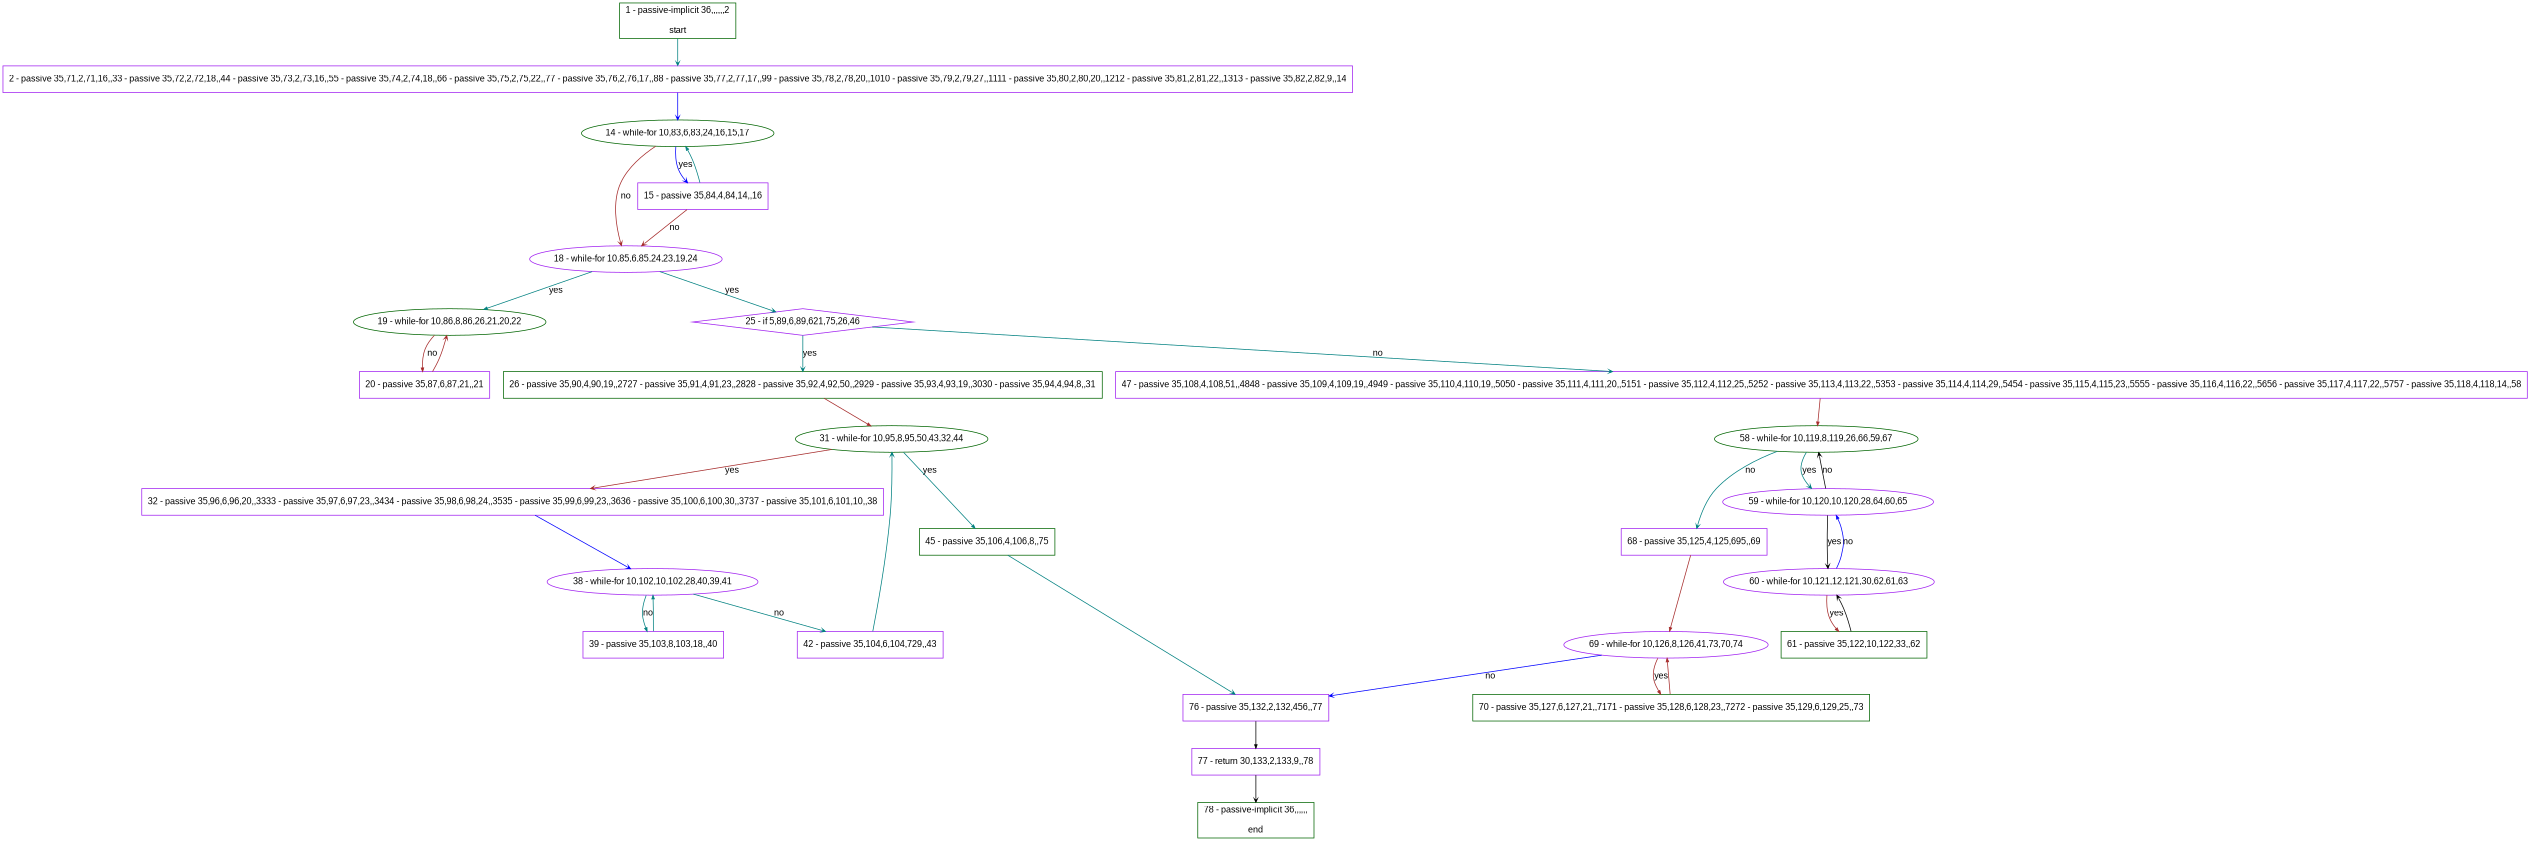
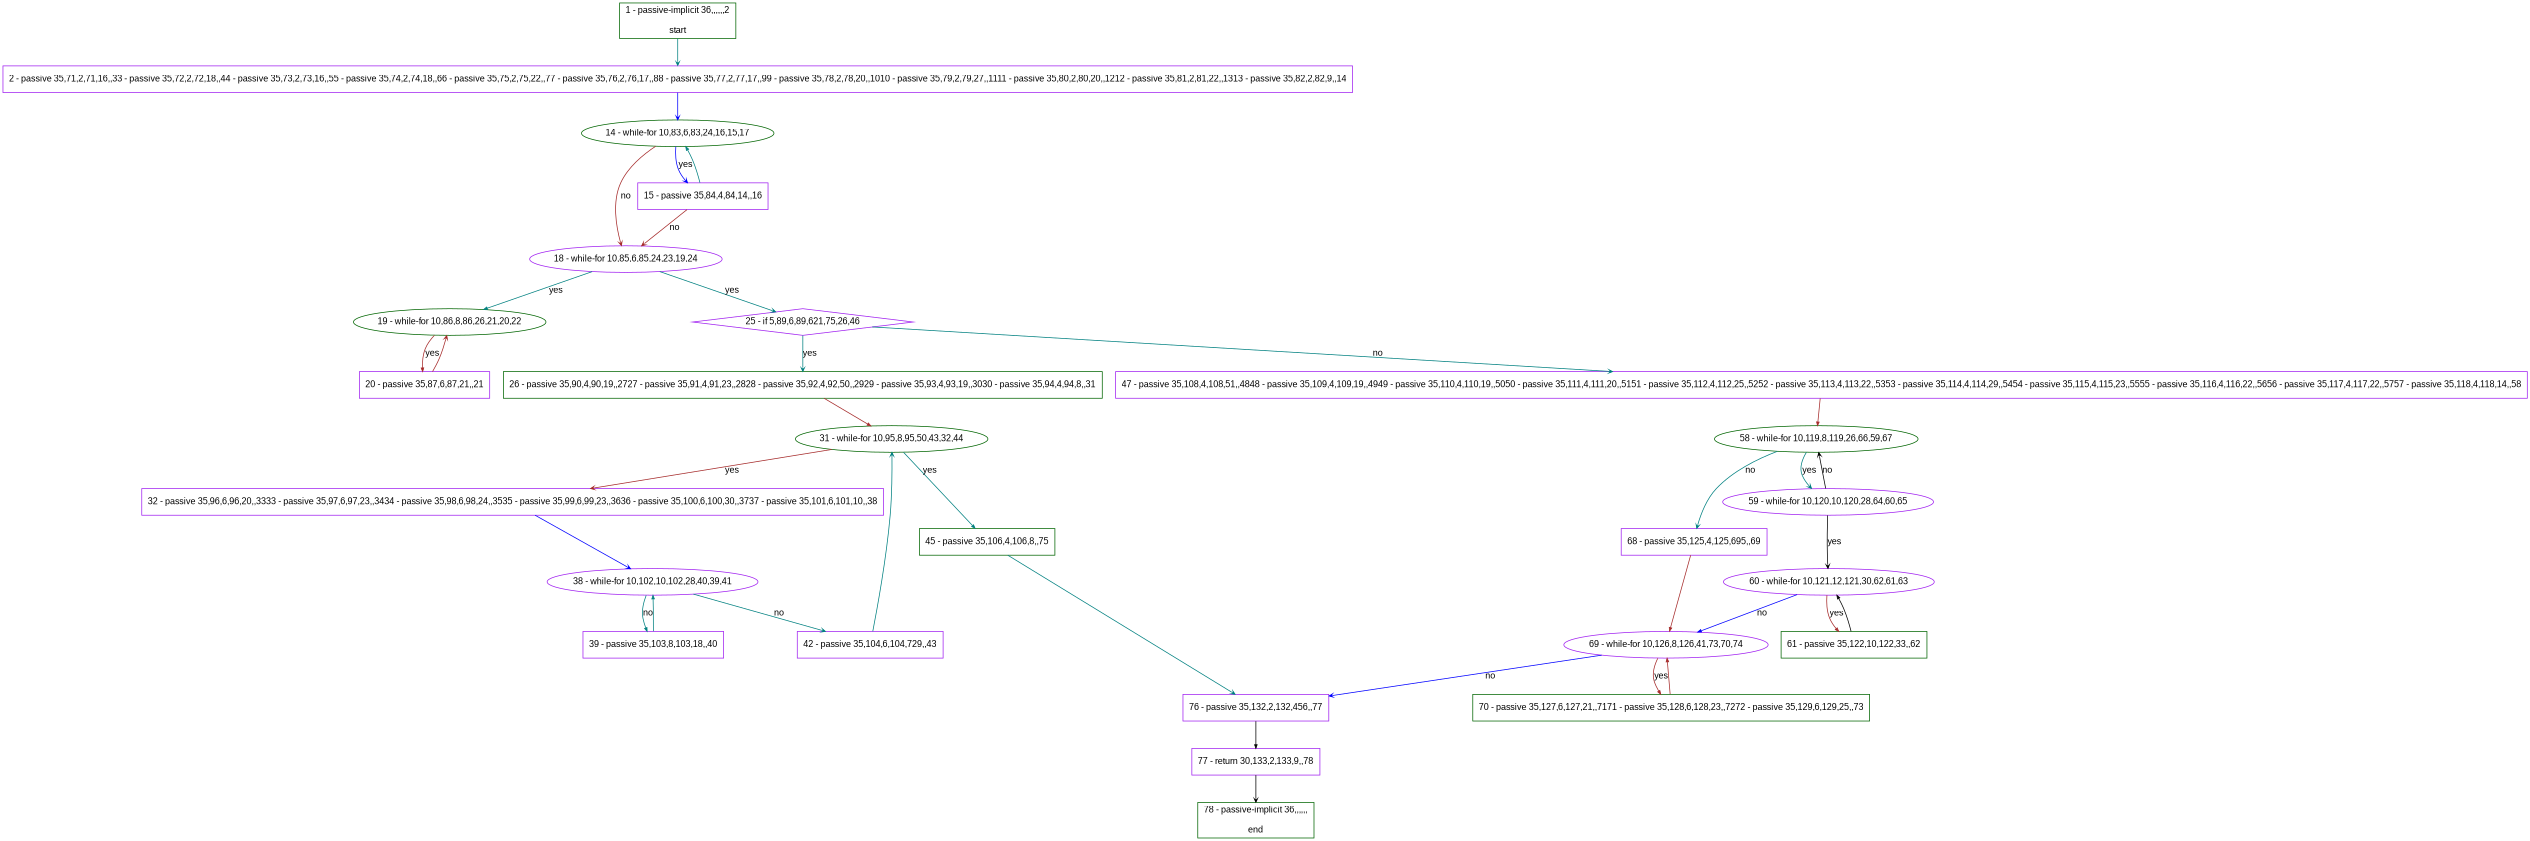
(432, 353) -> (432, 353)
(1843, 544) -> (1749, 613)
(1846, 615) -> (1846, 615)
